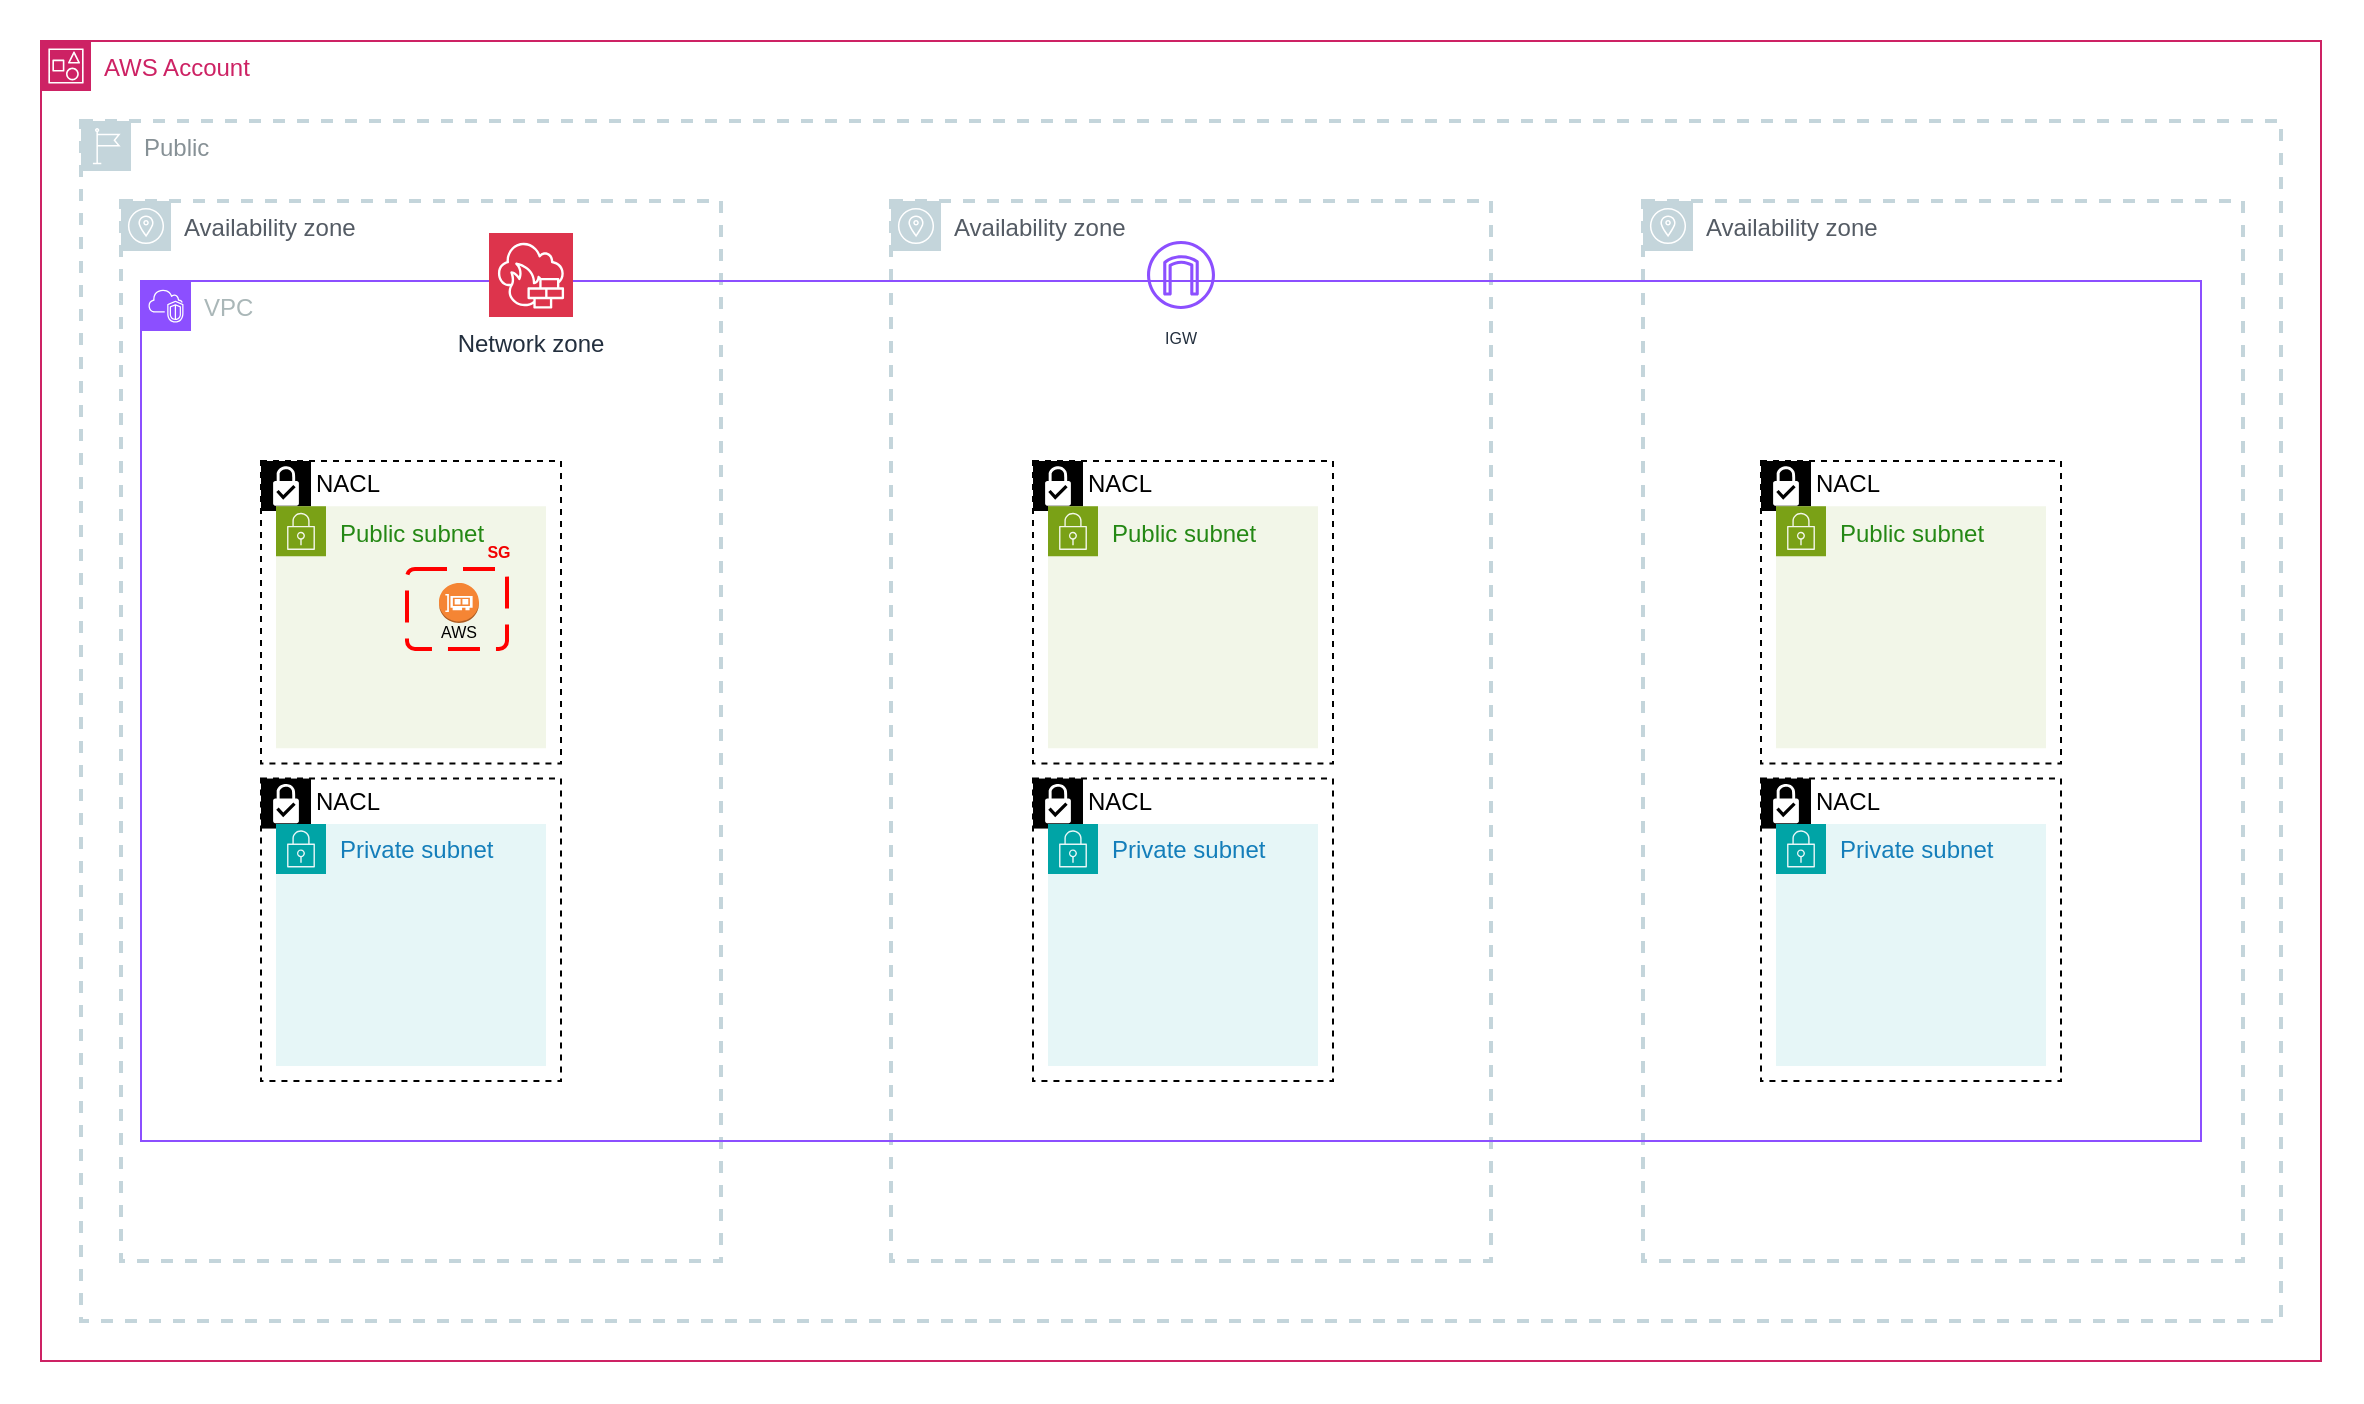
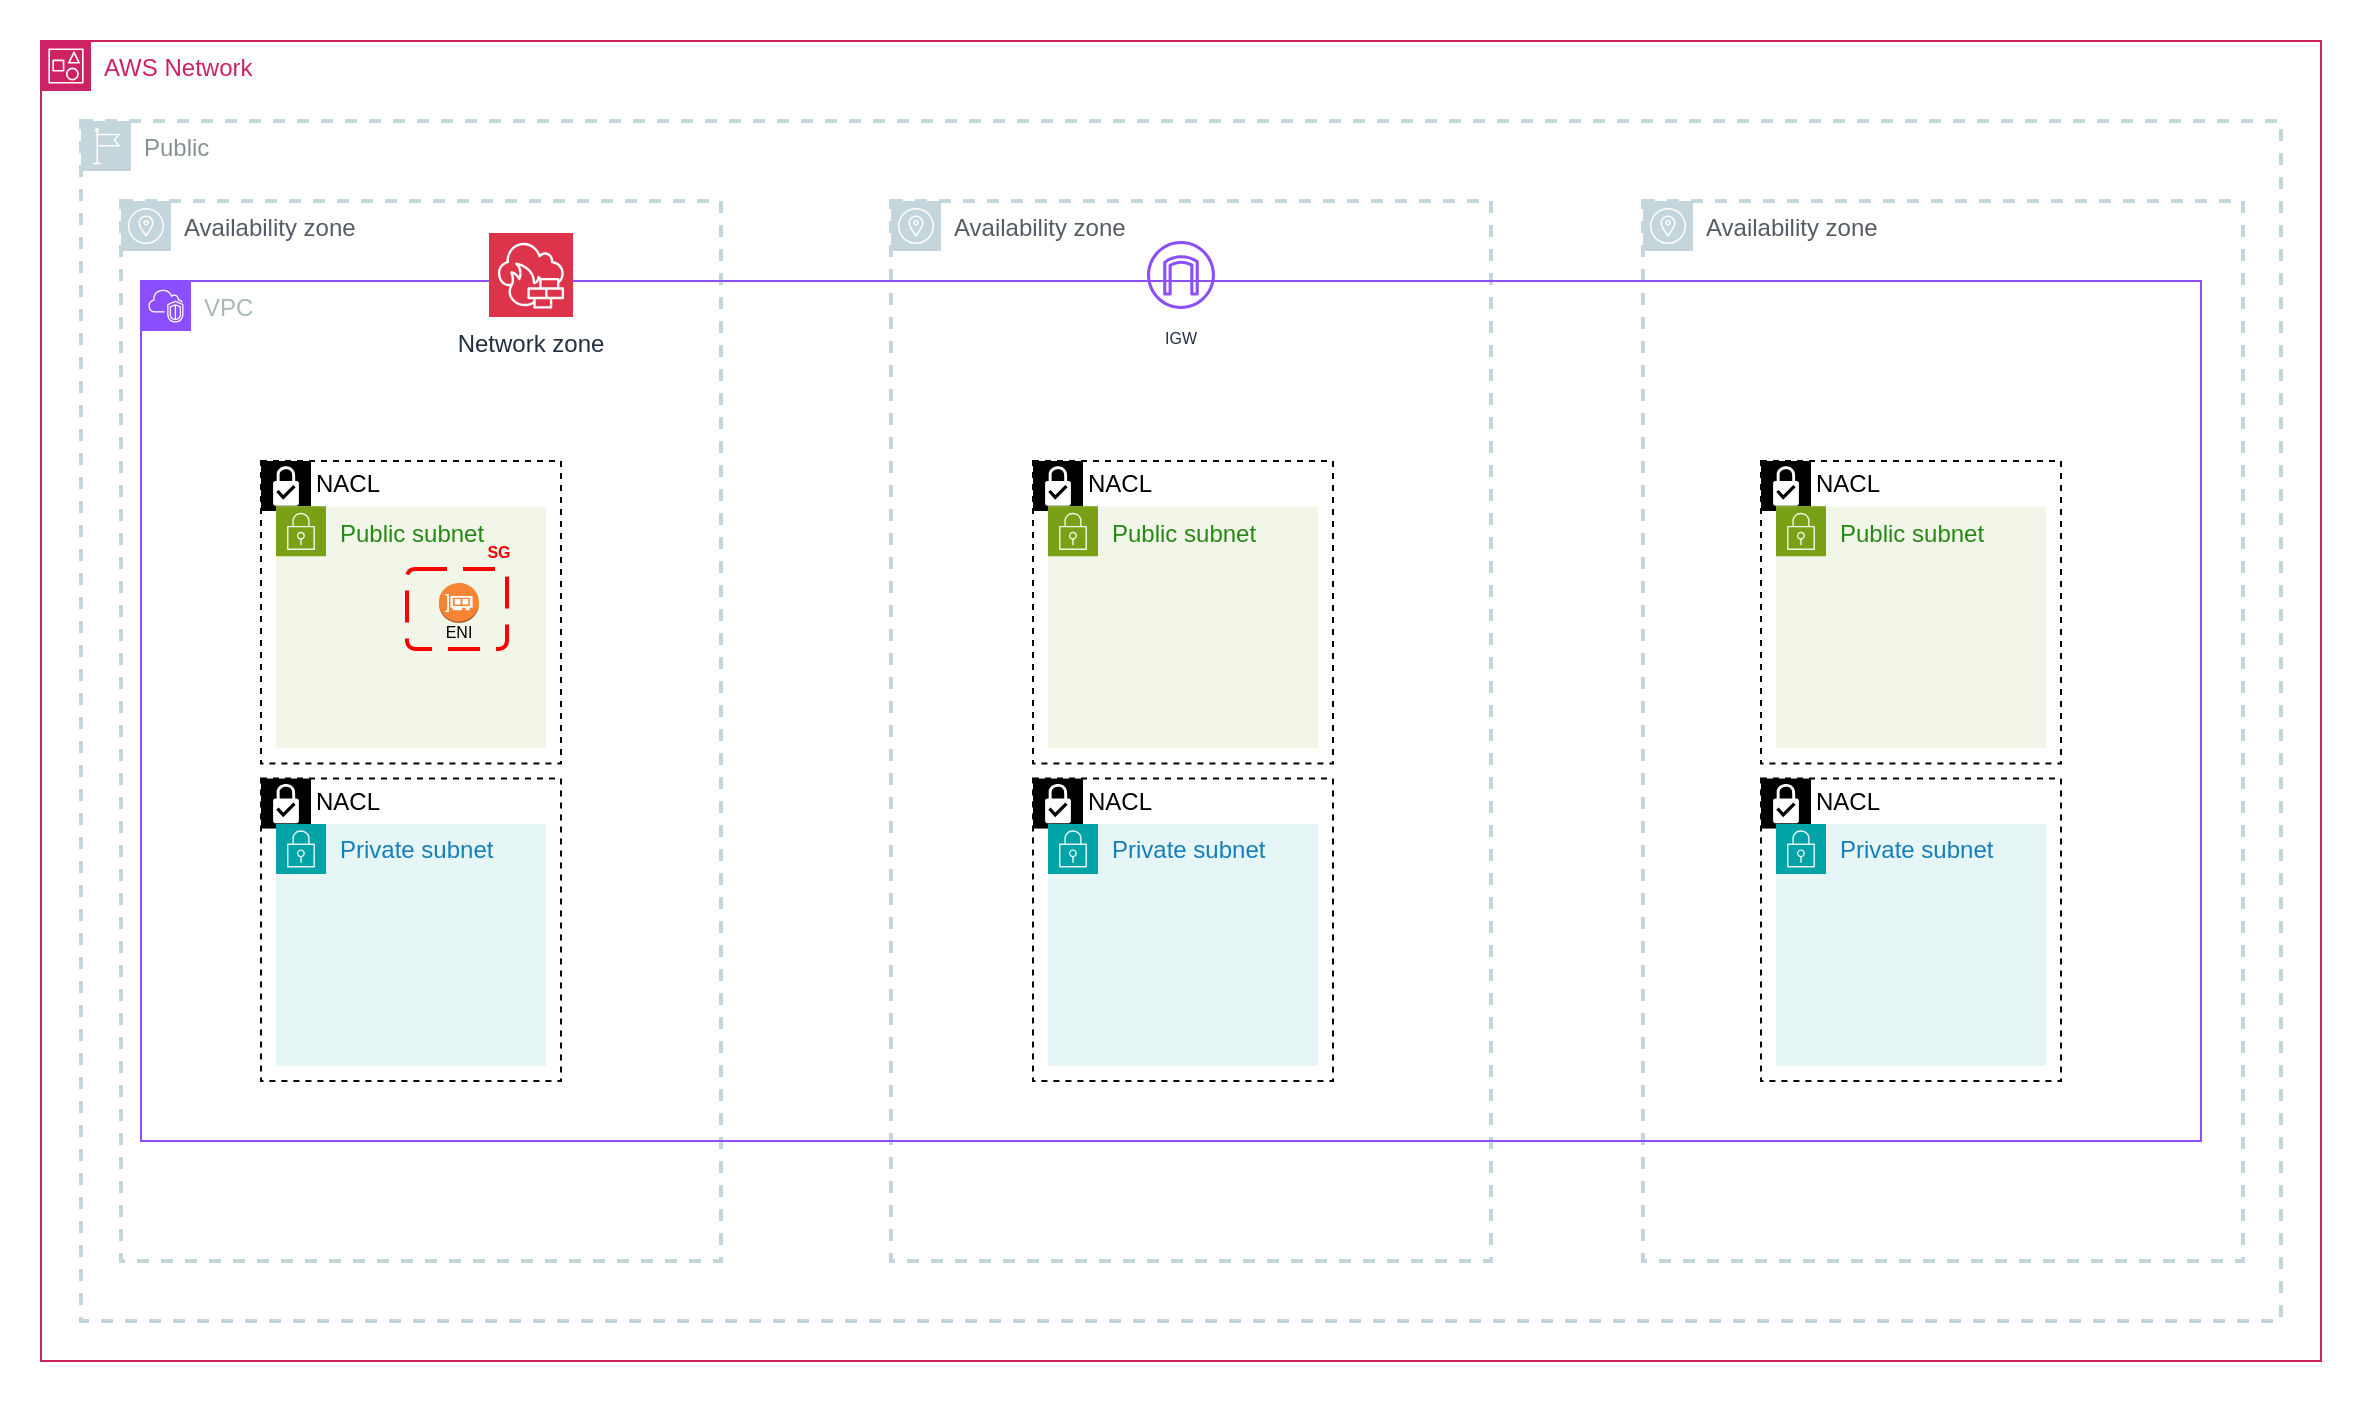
(176, 69) -> (176, 69)
(460, 631) -> (460, 631)
